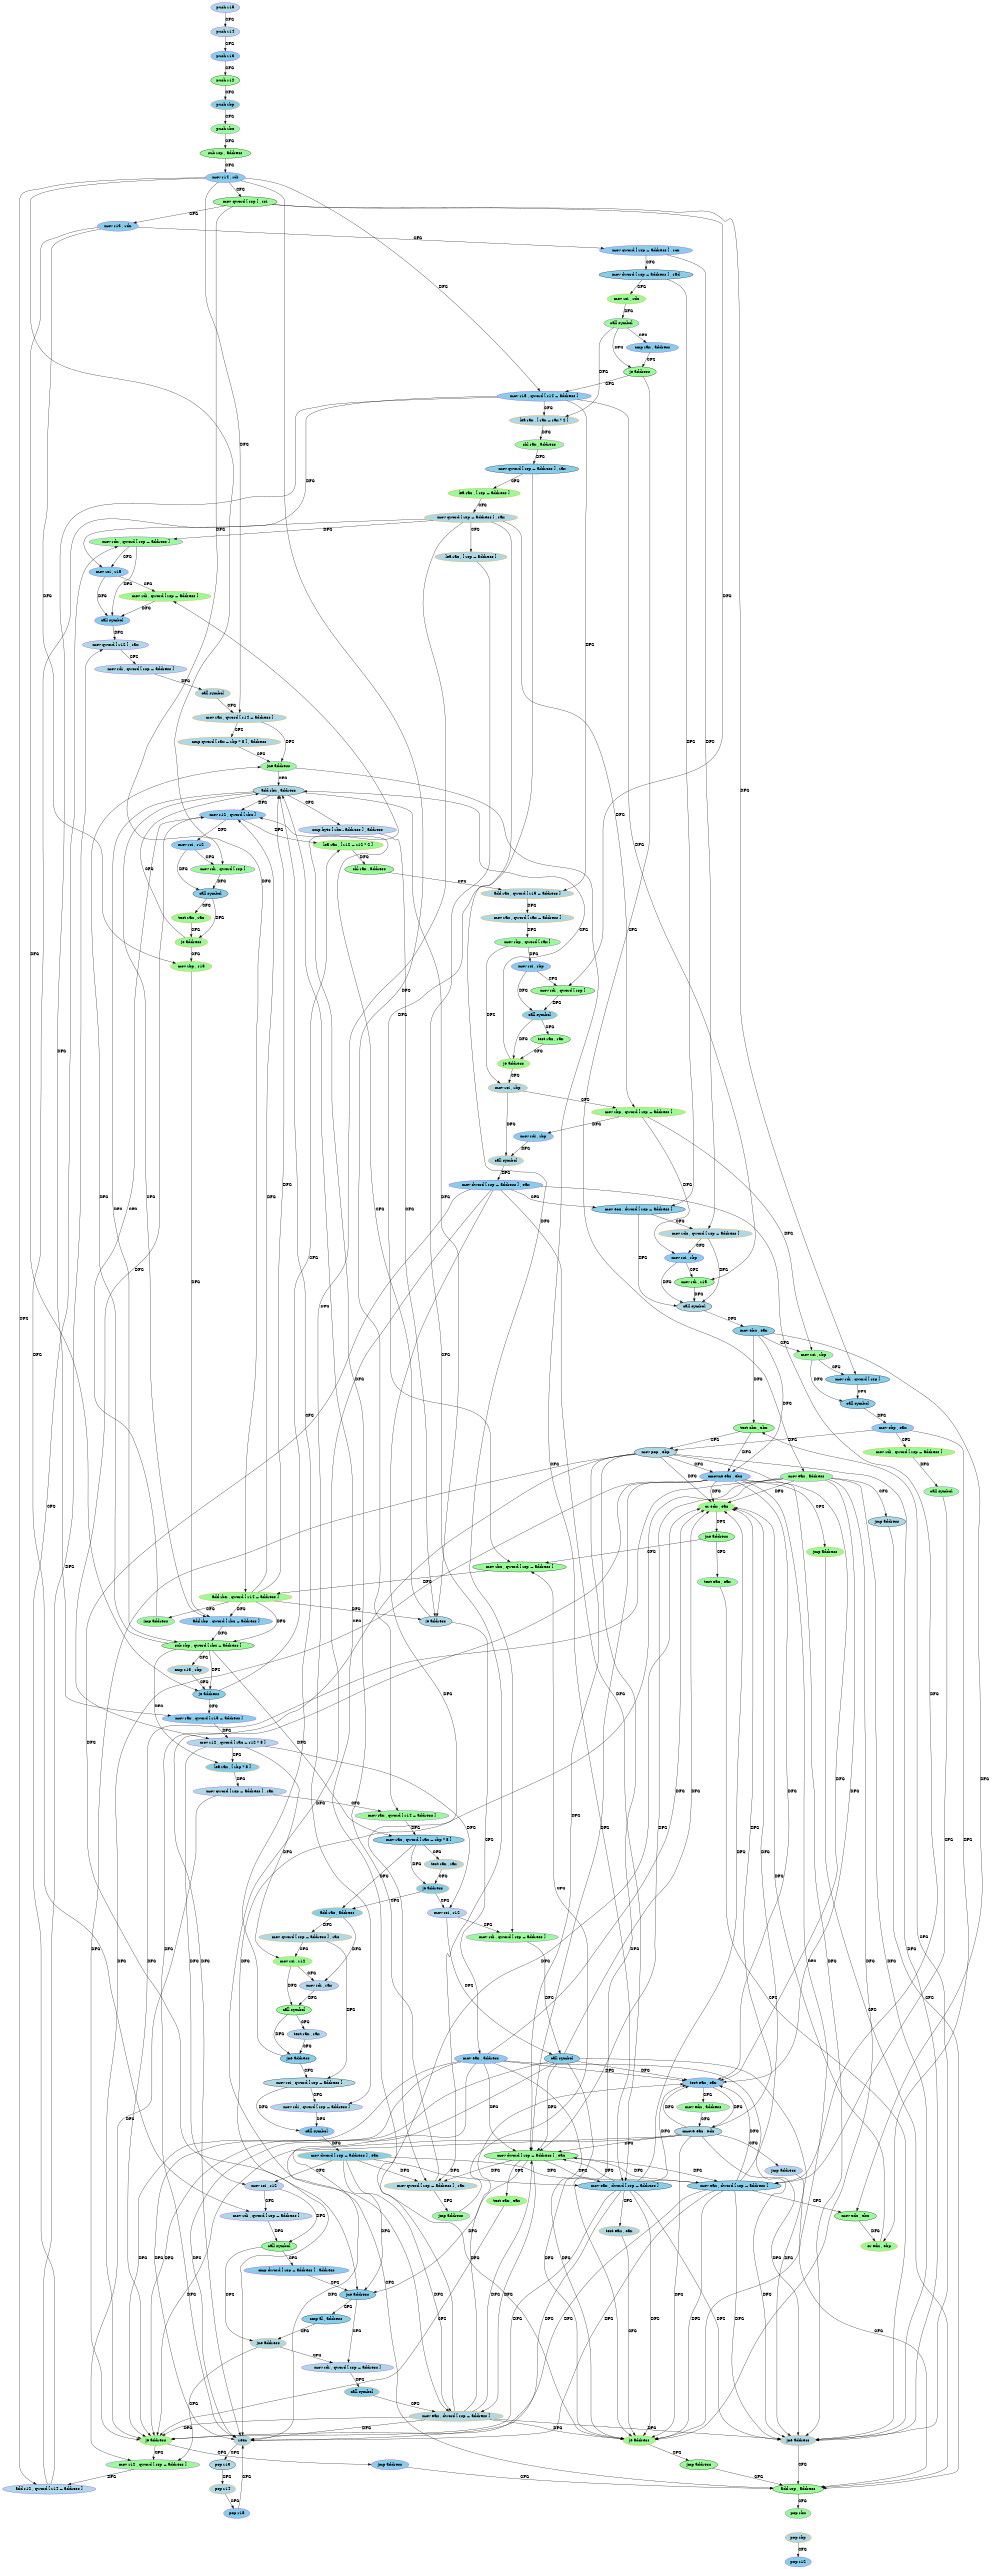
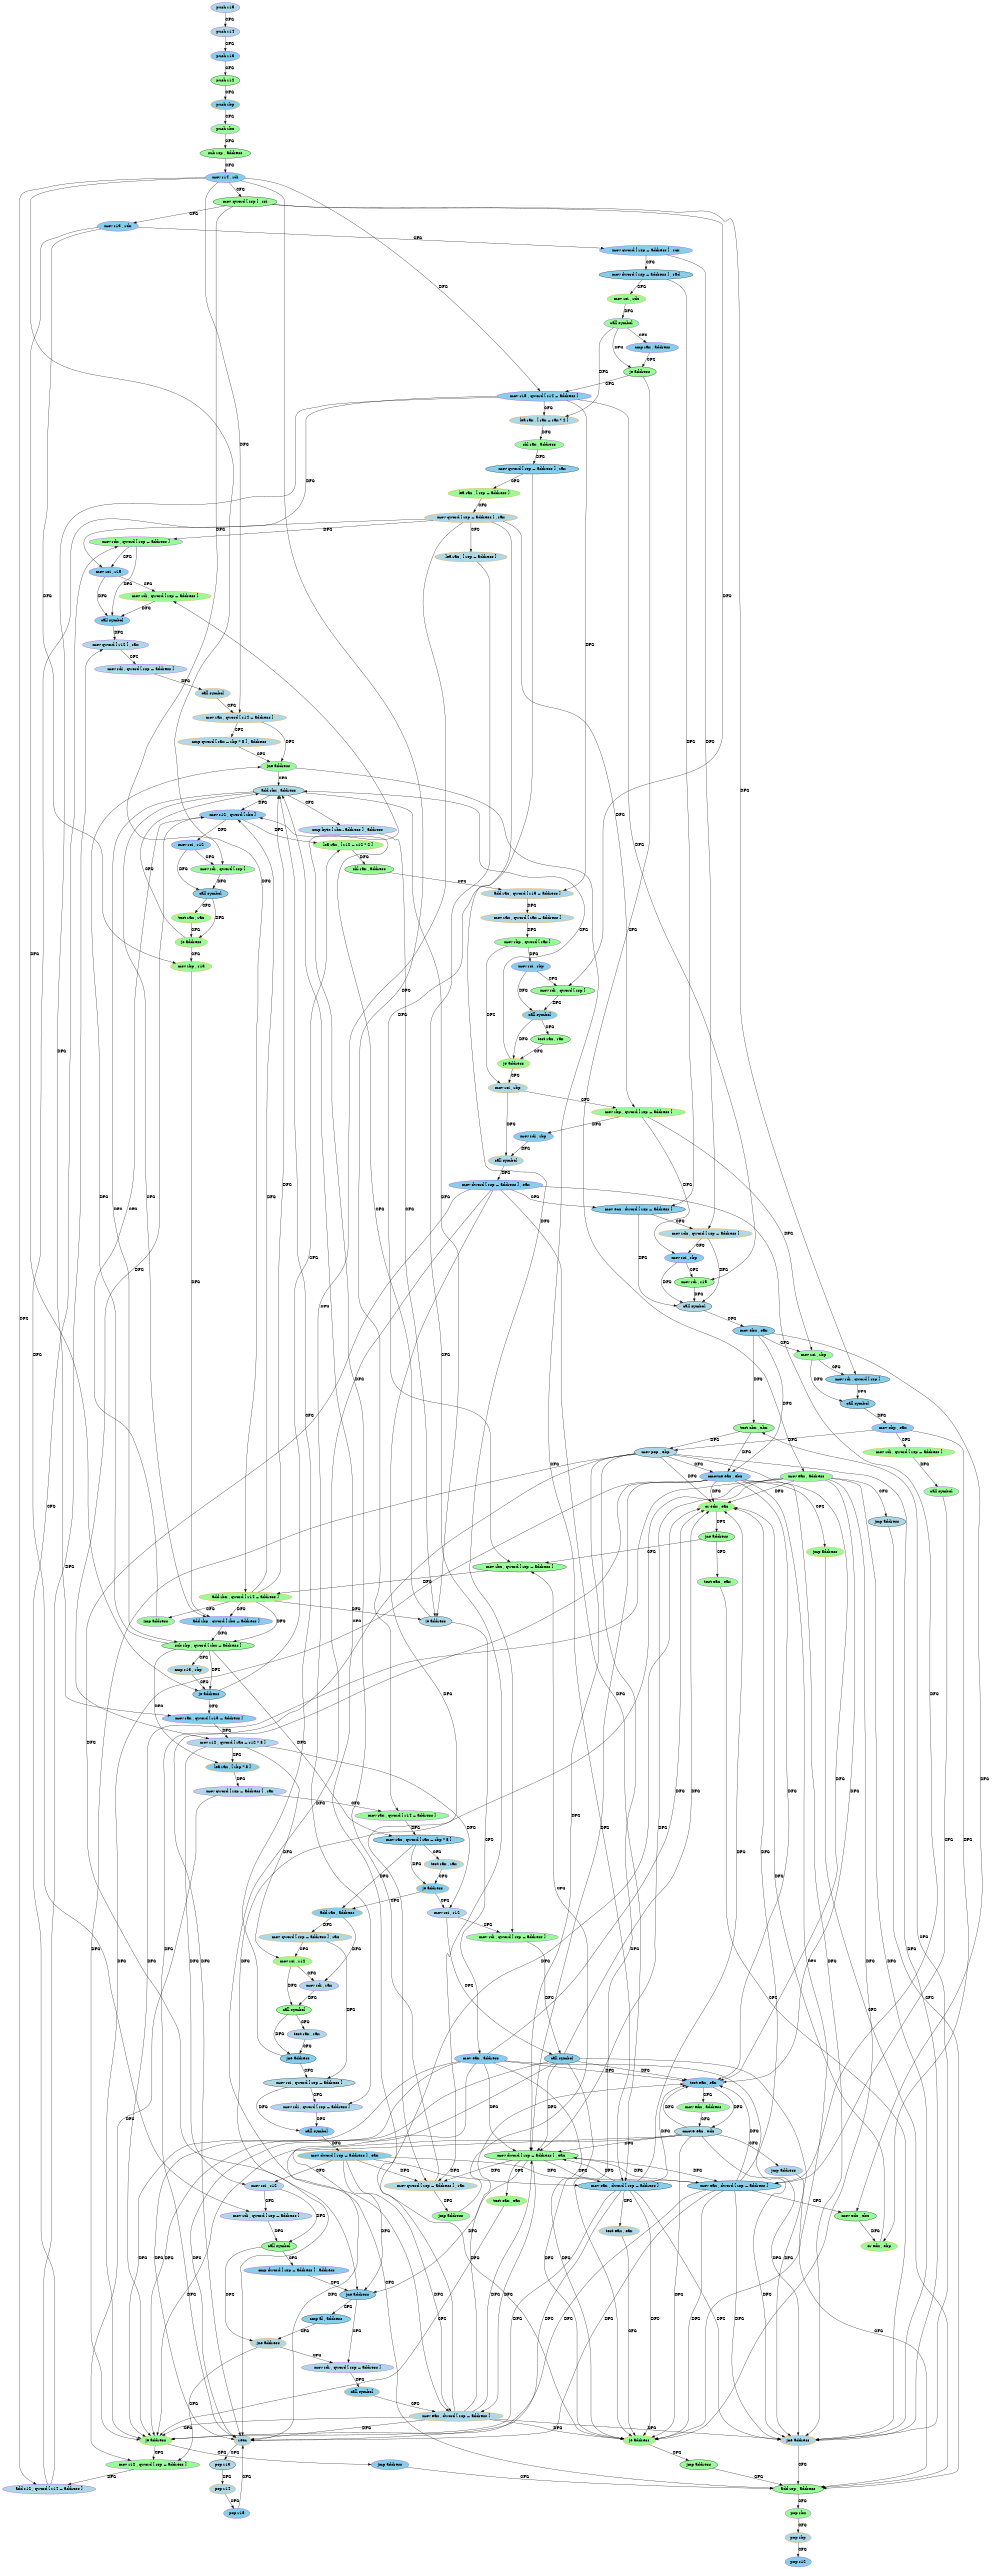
(715, 1440) -> (715, 1440)
(750, 1831) -> none
none -> (798, 2524)
